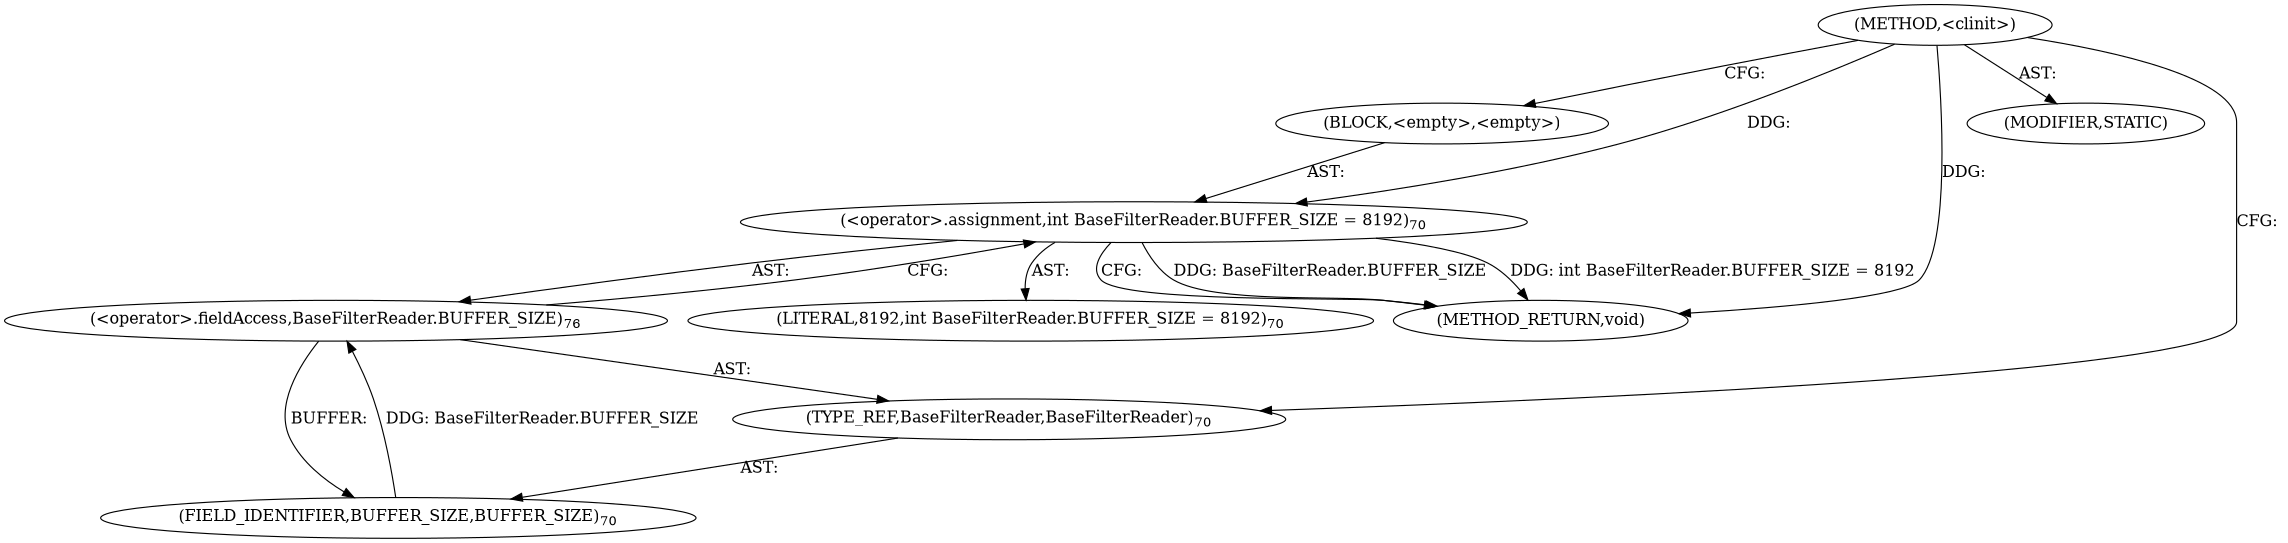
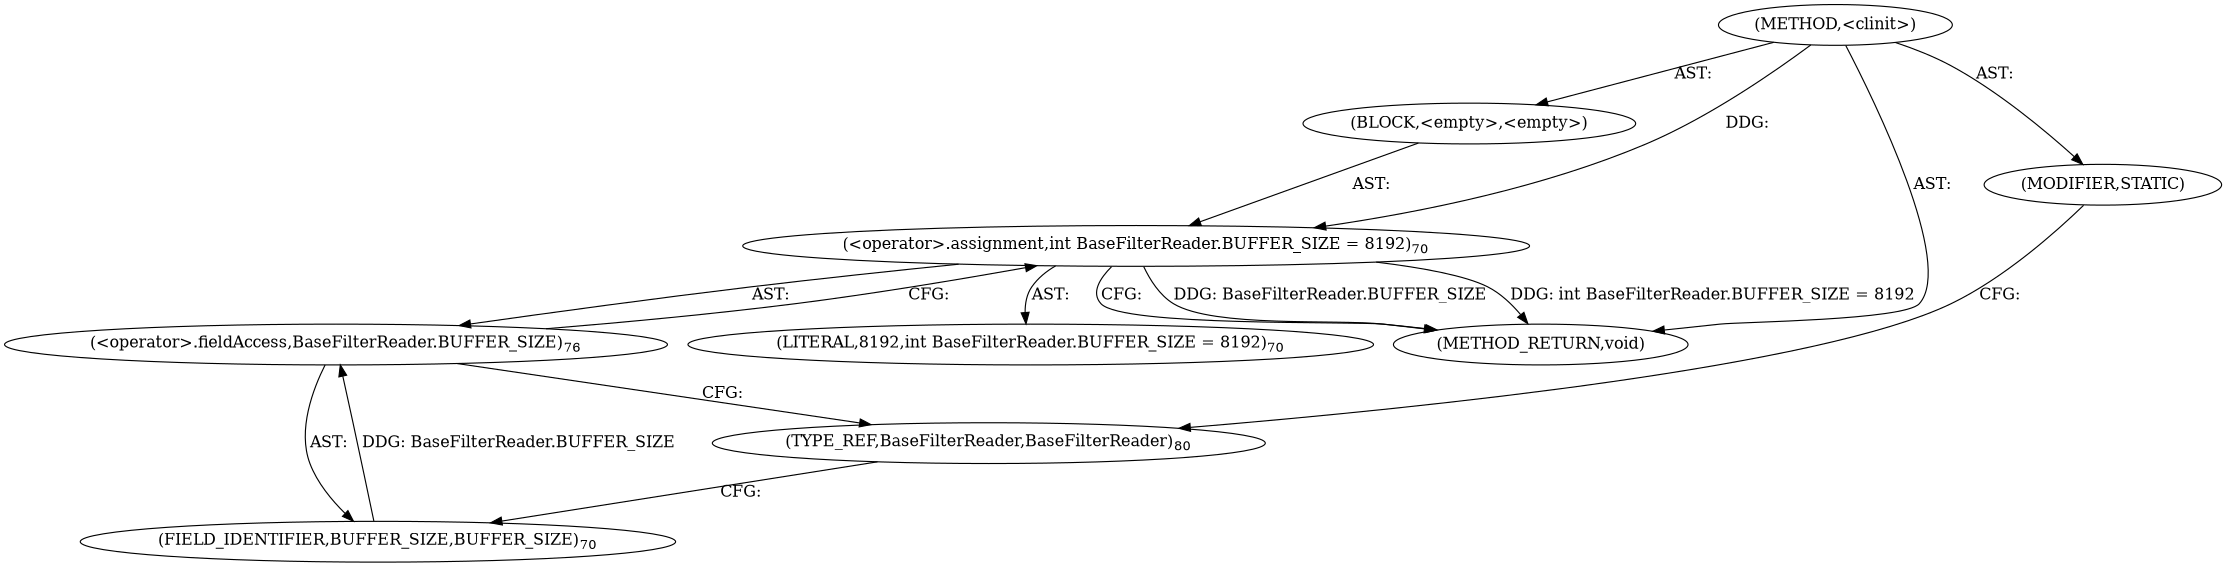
(1748, 74) -> (1696, 74)
(1966, 173) -> (1935, 185)
(735, 370) -> (725, 394)
(1975, 372) -> (1657, 375)
(1204, 418) -> (1183, 441)
(332, 419) -> (331, 443)
(762, 469) -> (743, 492)
